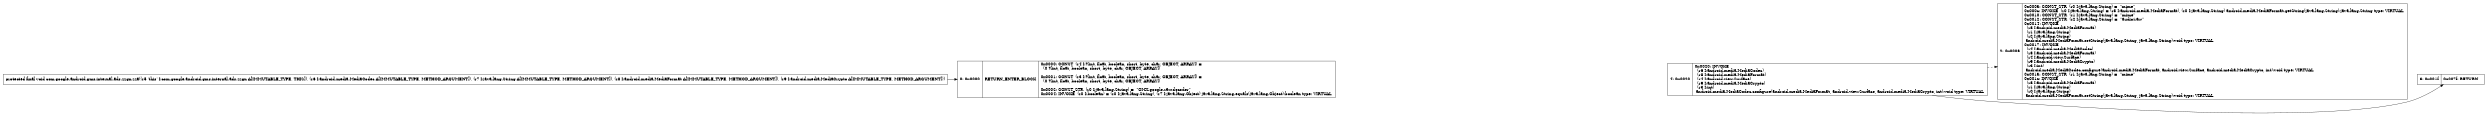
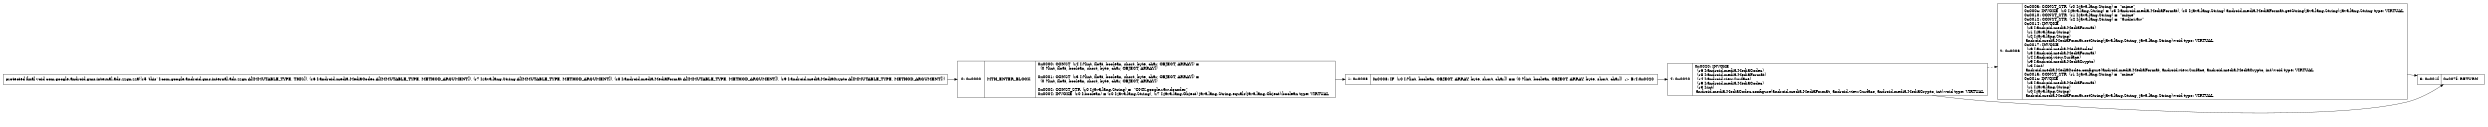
(2059, 49) -> (2059, 49)
none -> (2411, 75)
(1010, 79) -> (1009, 79)
none -> (1501, 79)
(1730, 83) -> (1729, 83)
